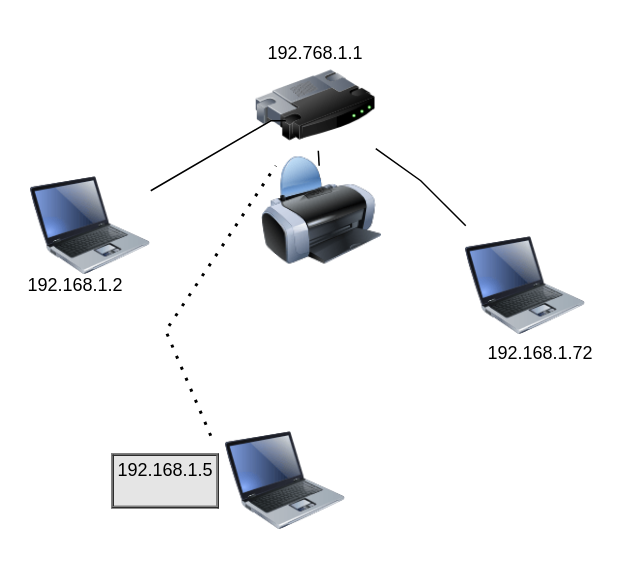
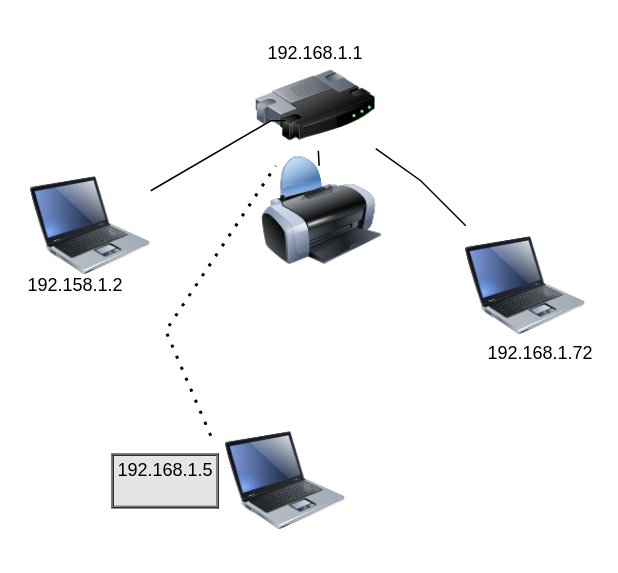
(316, 53) -> (316, 53)
(76, 286) -> (76, 286)
